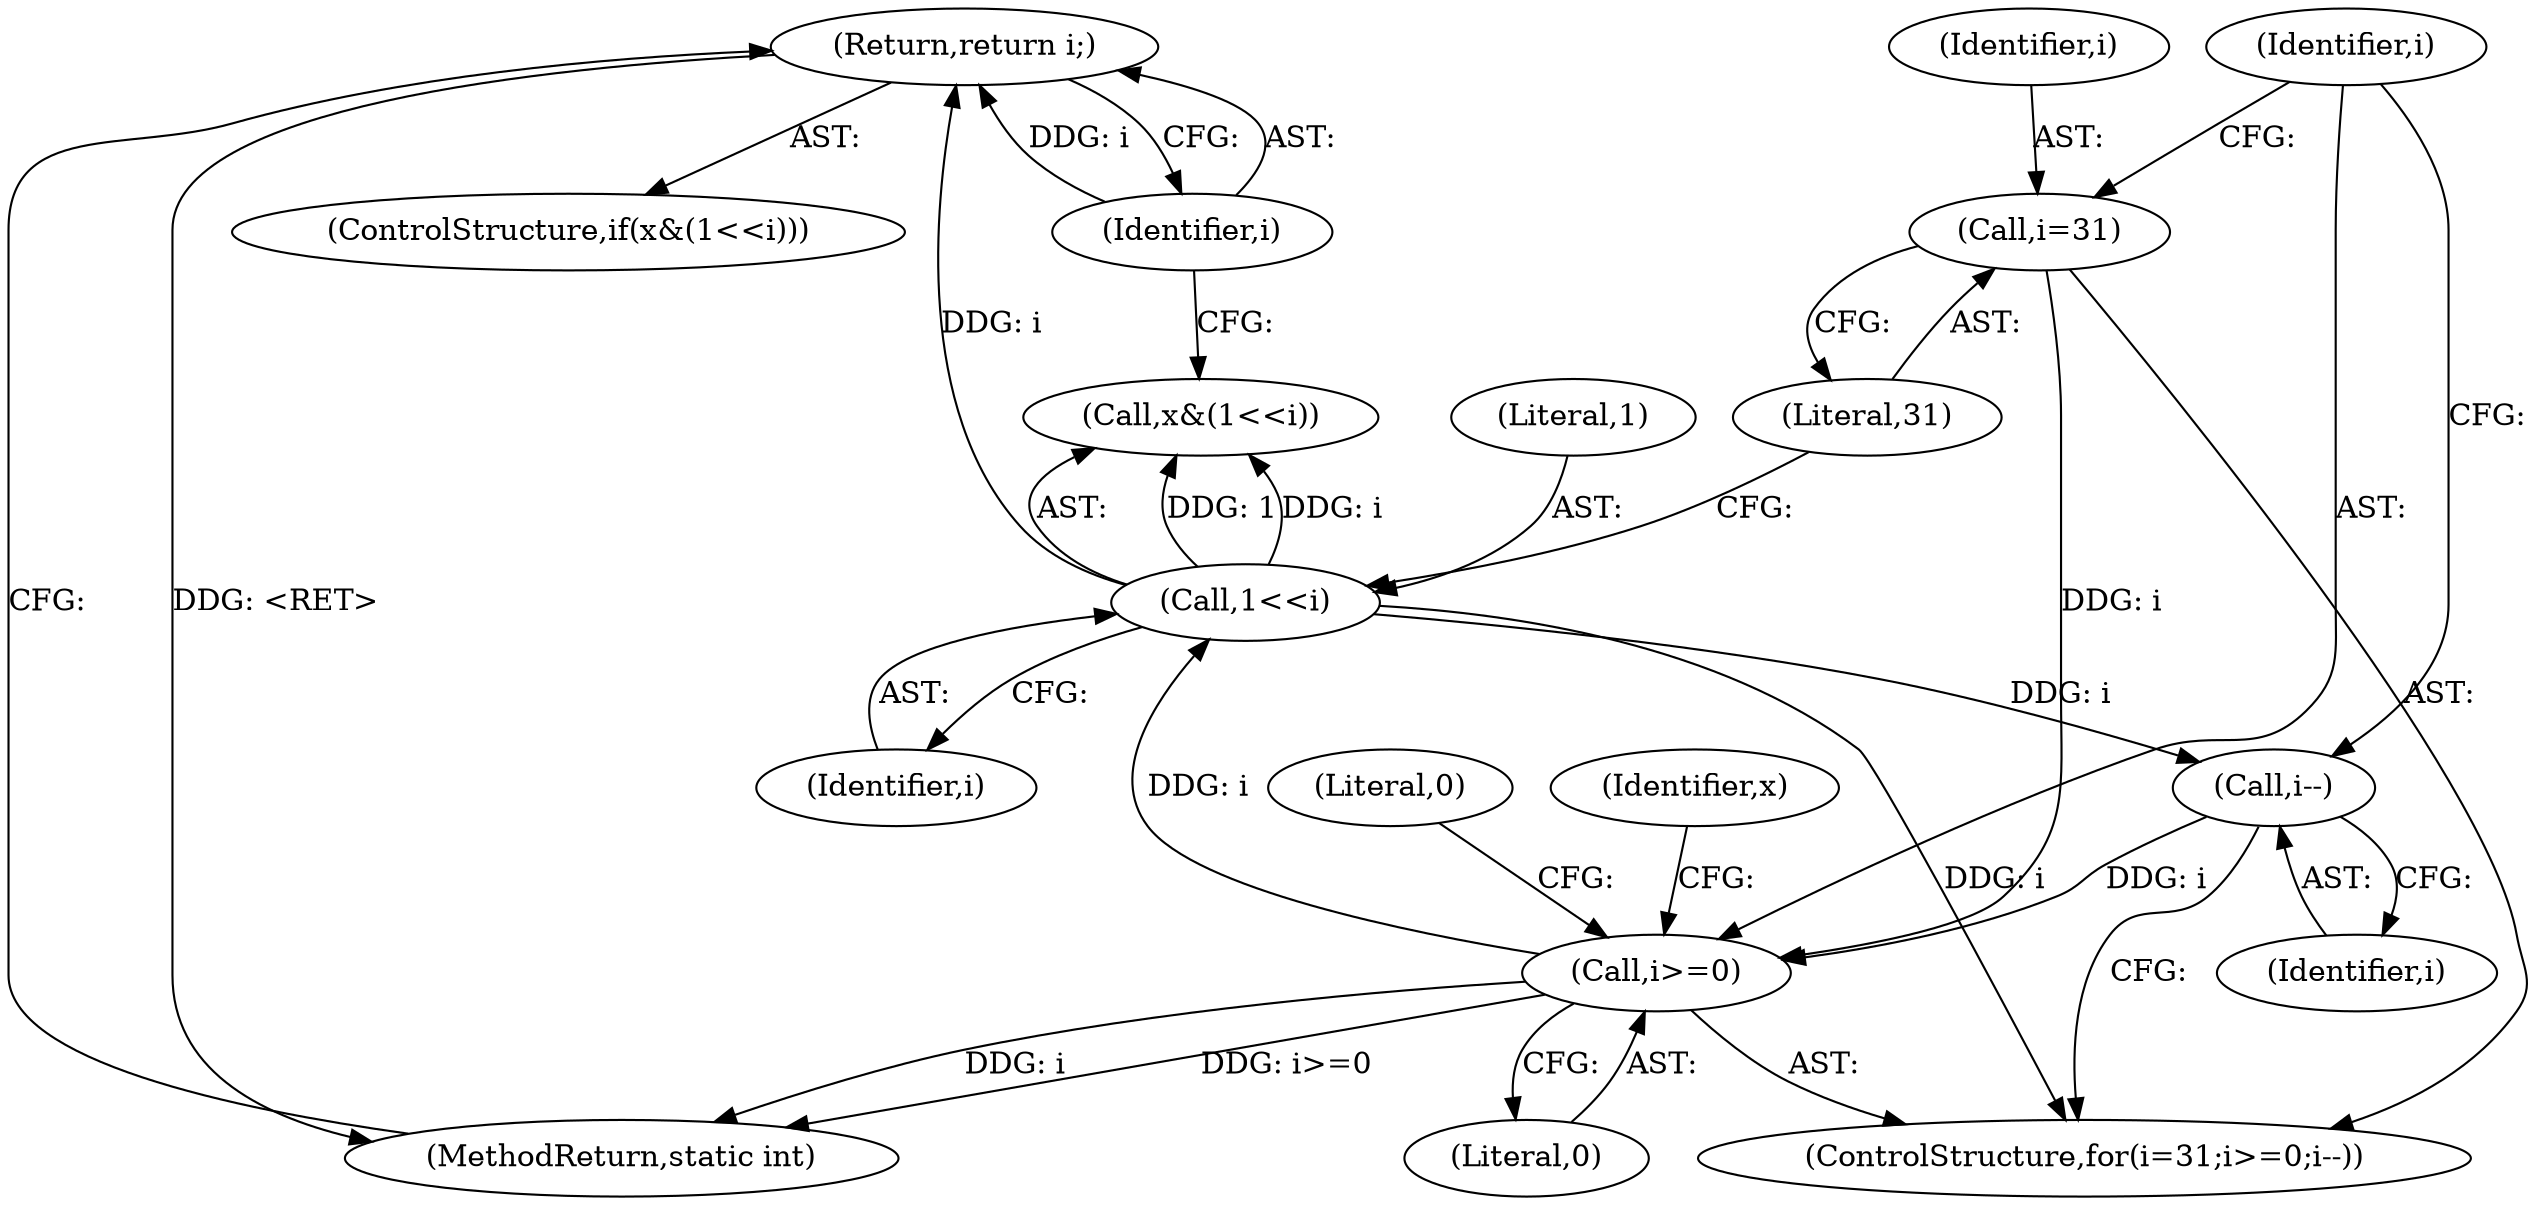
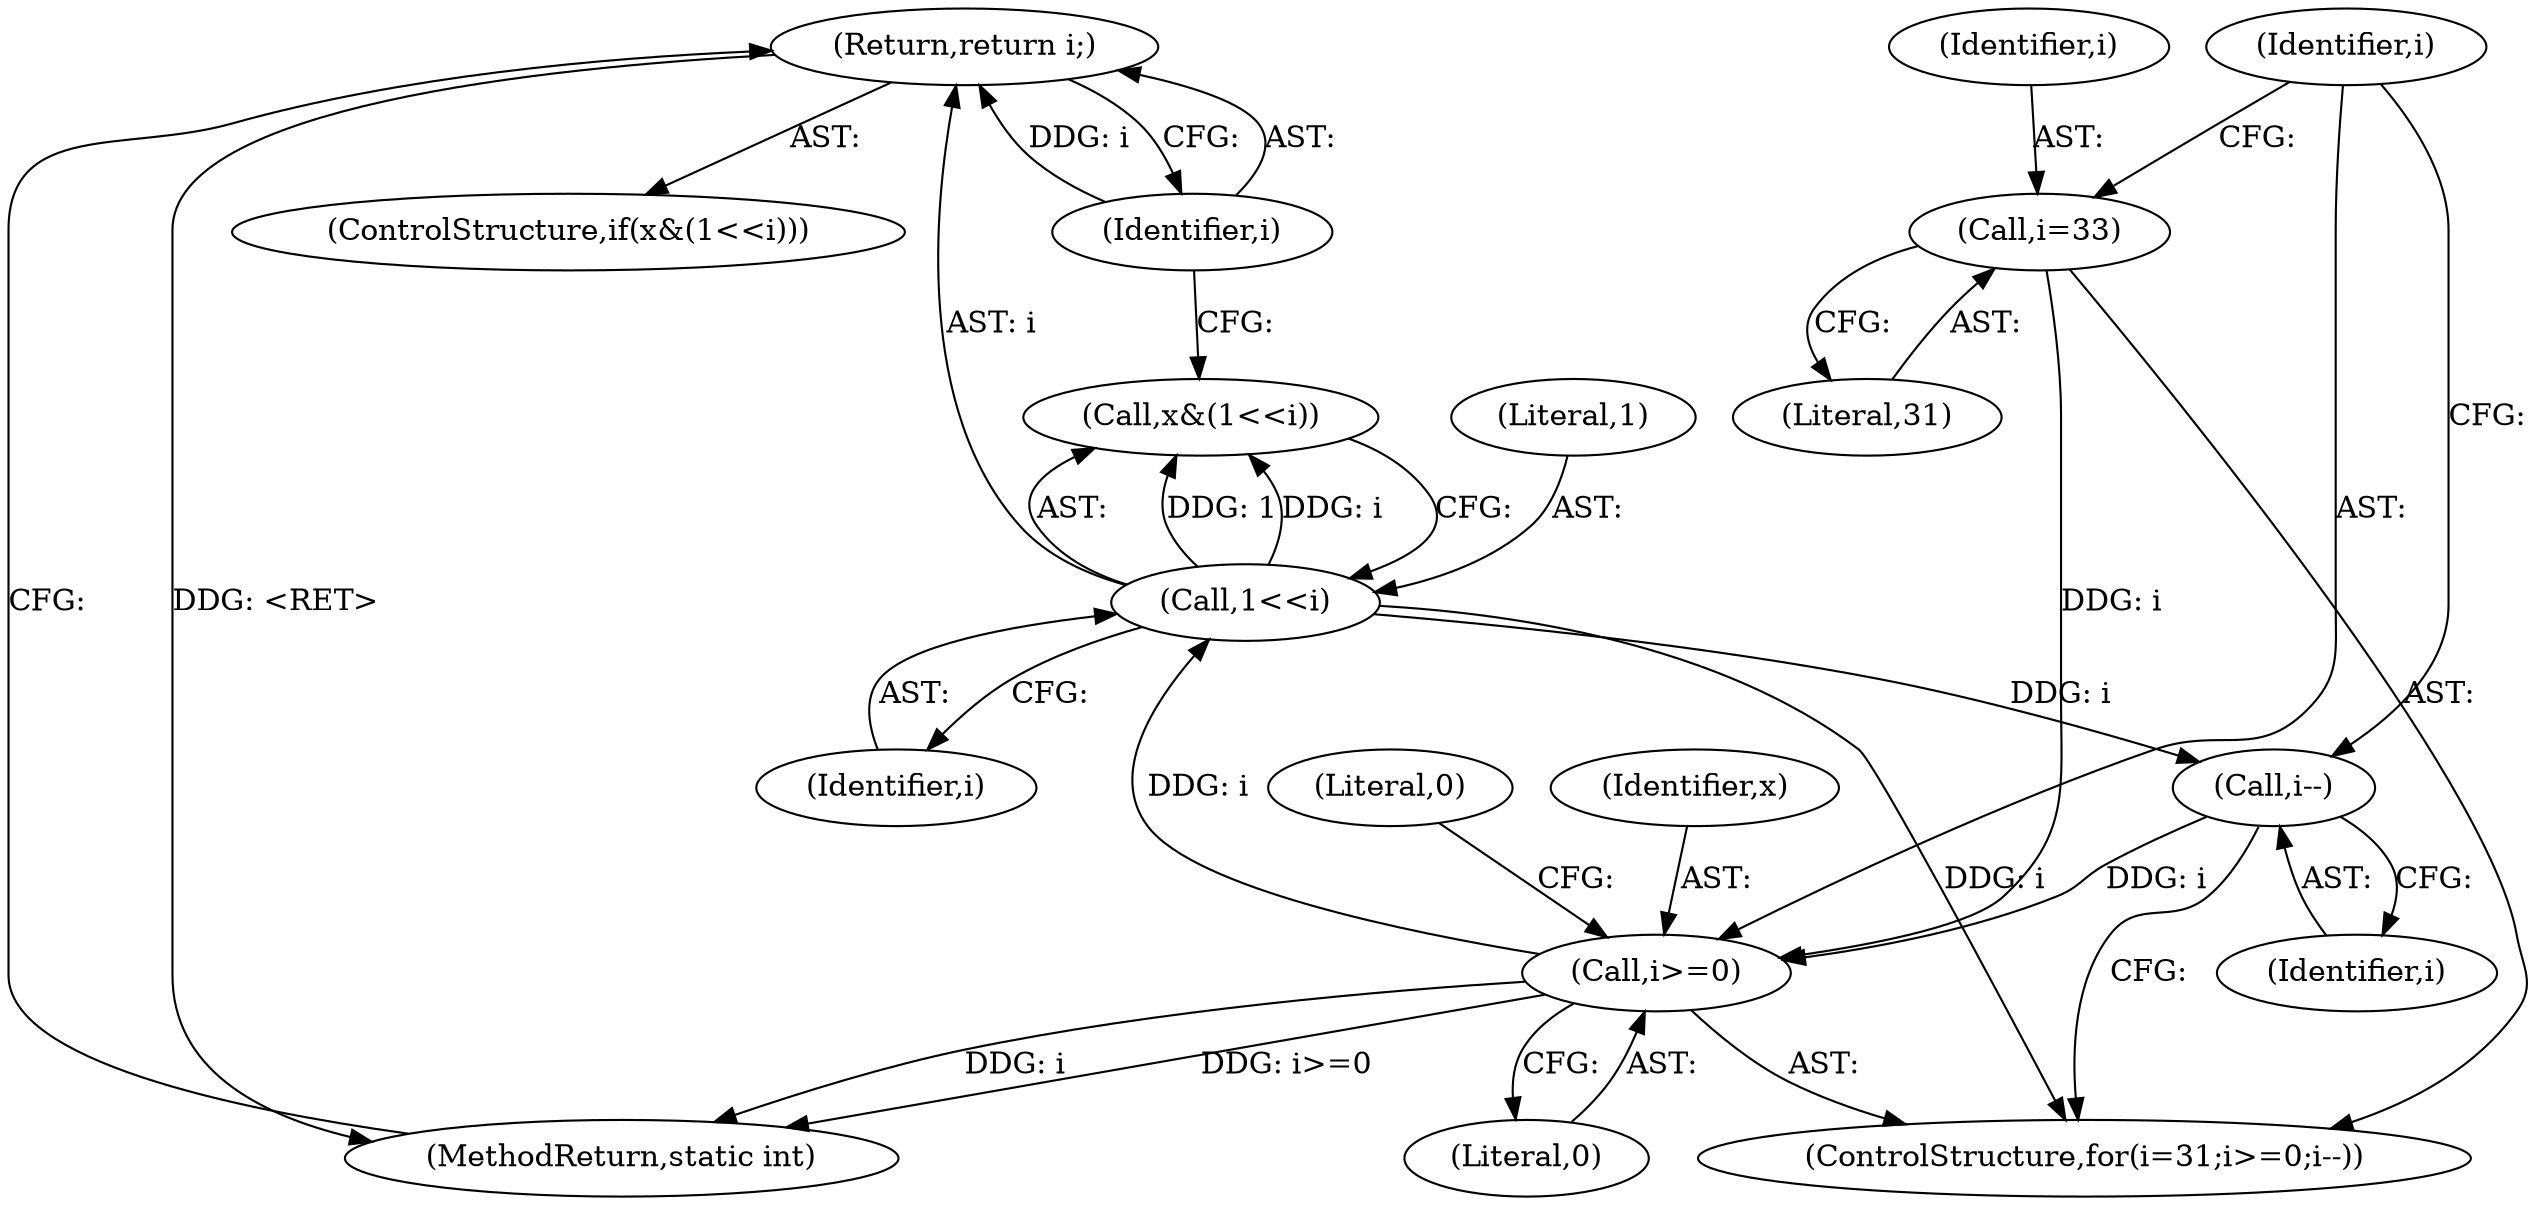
(2040, 232) -> (2040, 232)
(992, 325) -> (992, 325)
(1605, 537) -> (1433, 501)
(1721, 880) -> (1721, 880)
